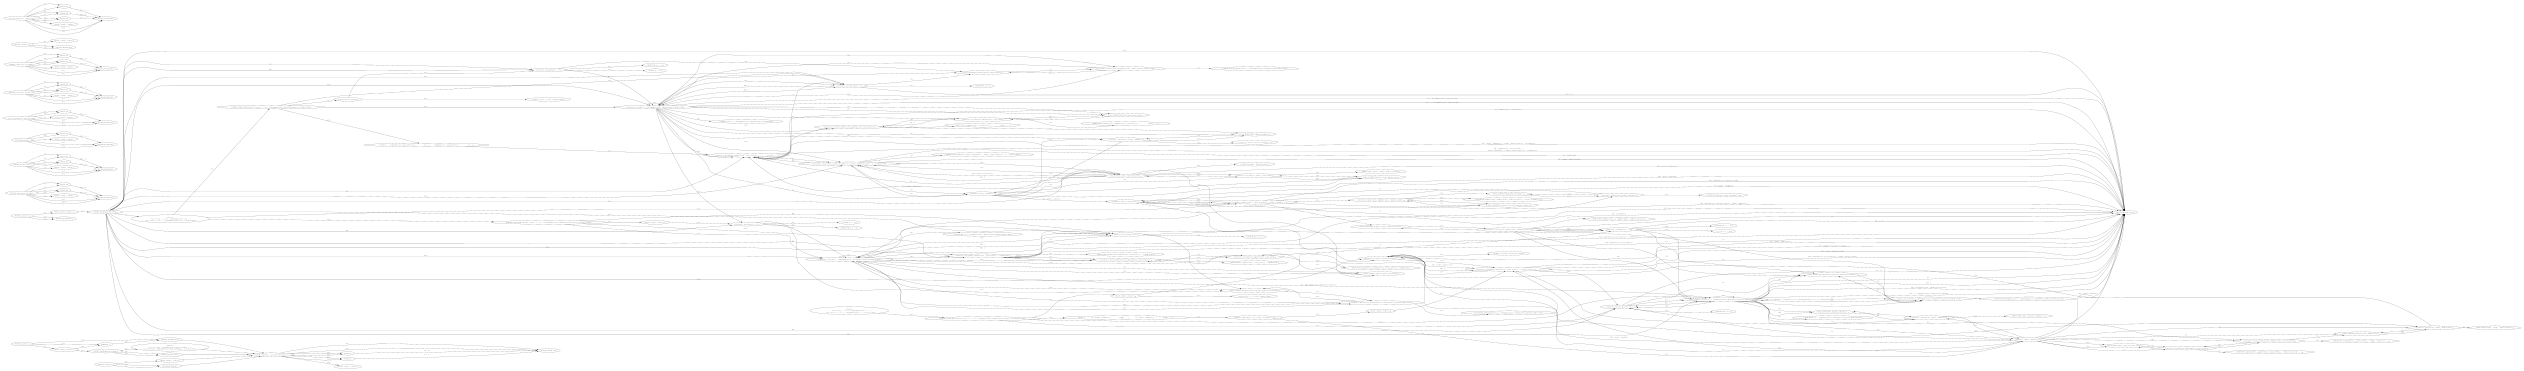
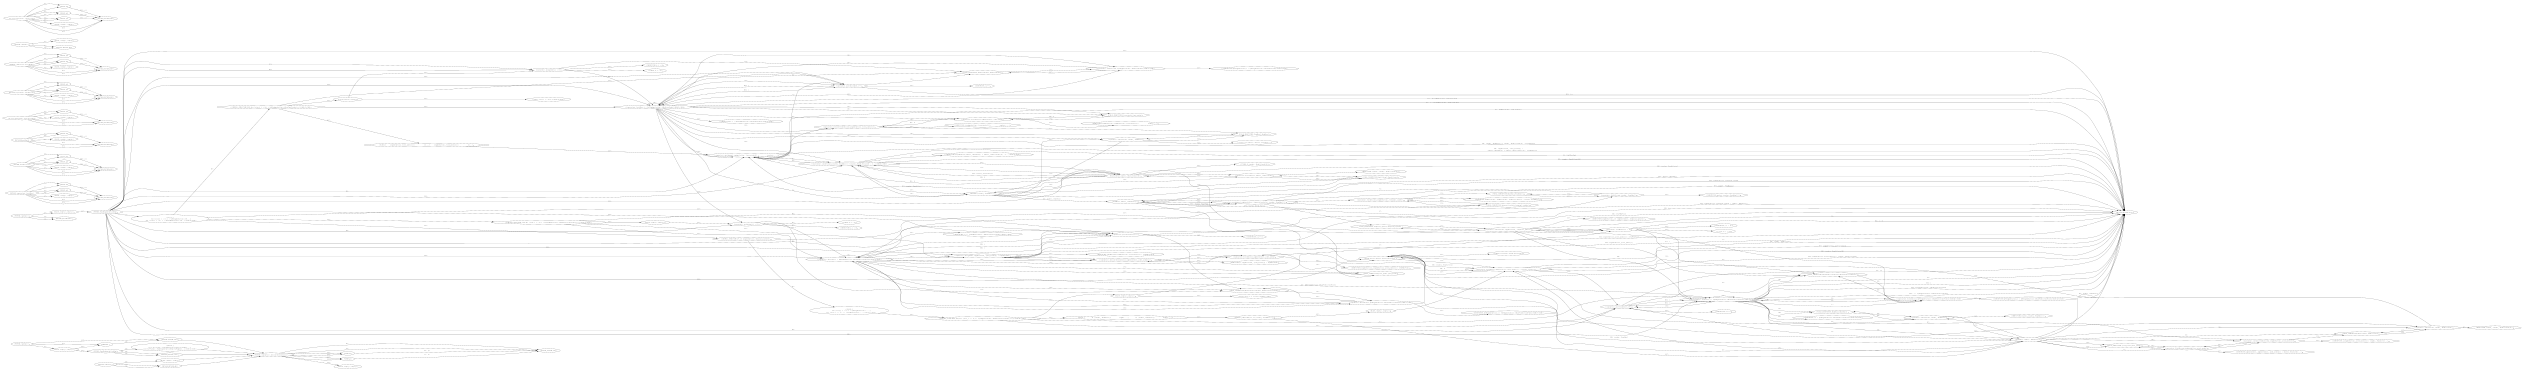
none -> (747, 239)
